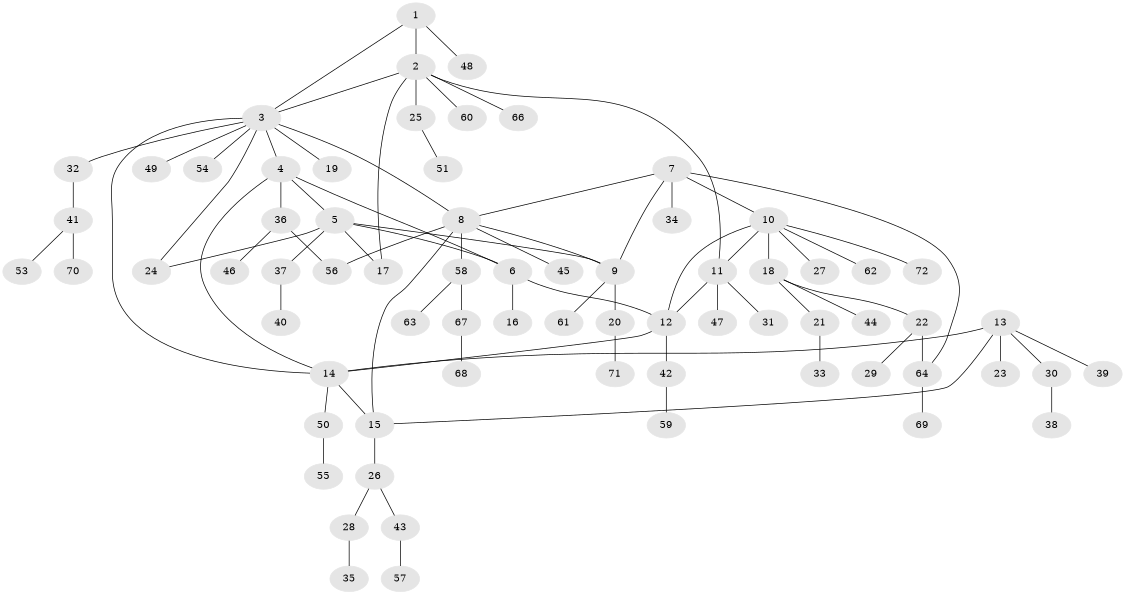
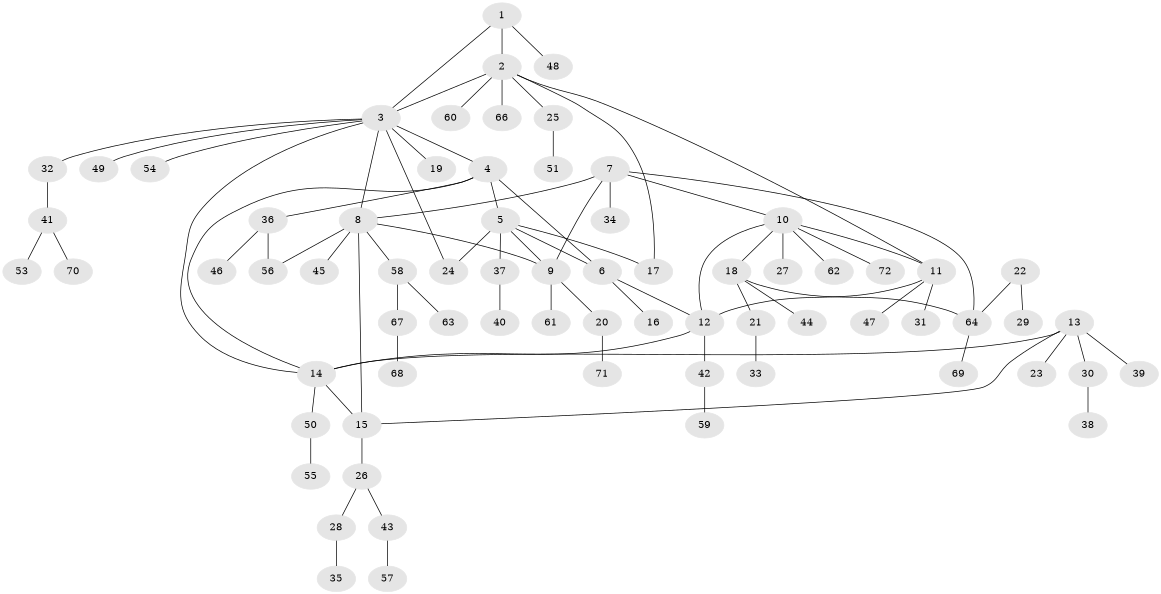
(846, 297) -> (873, 298)
